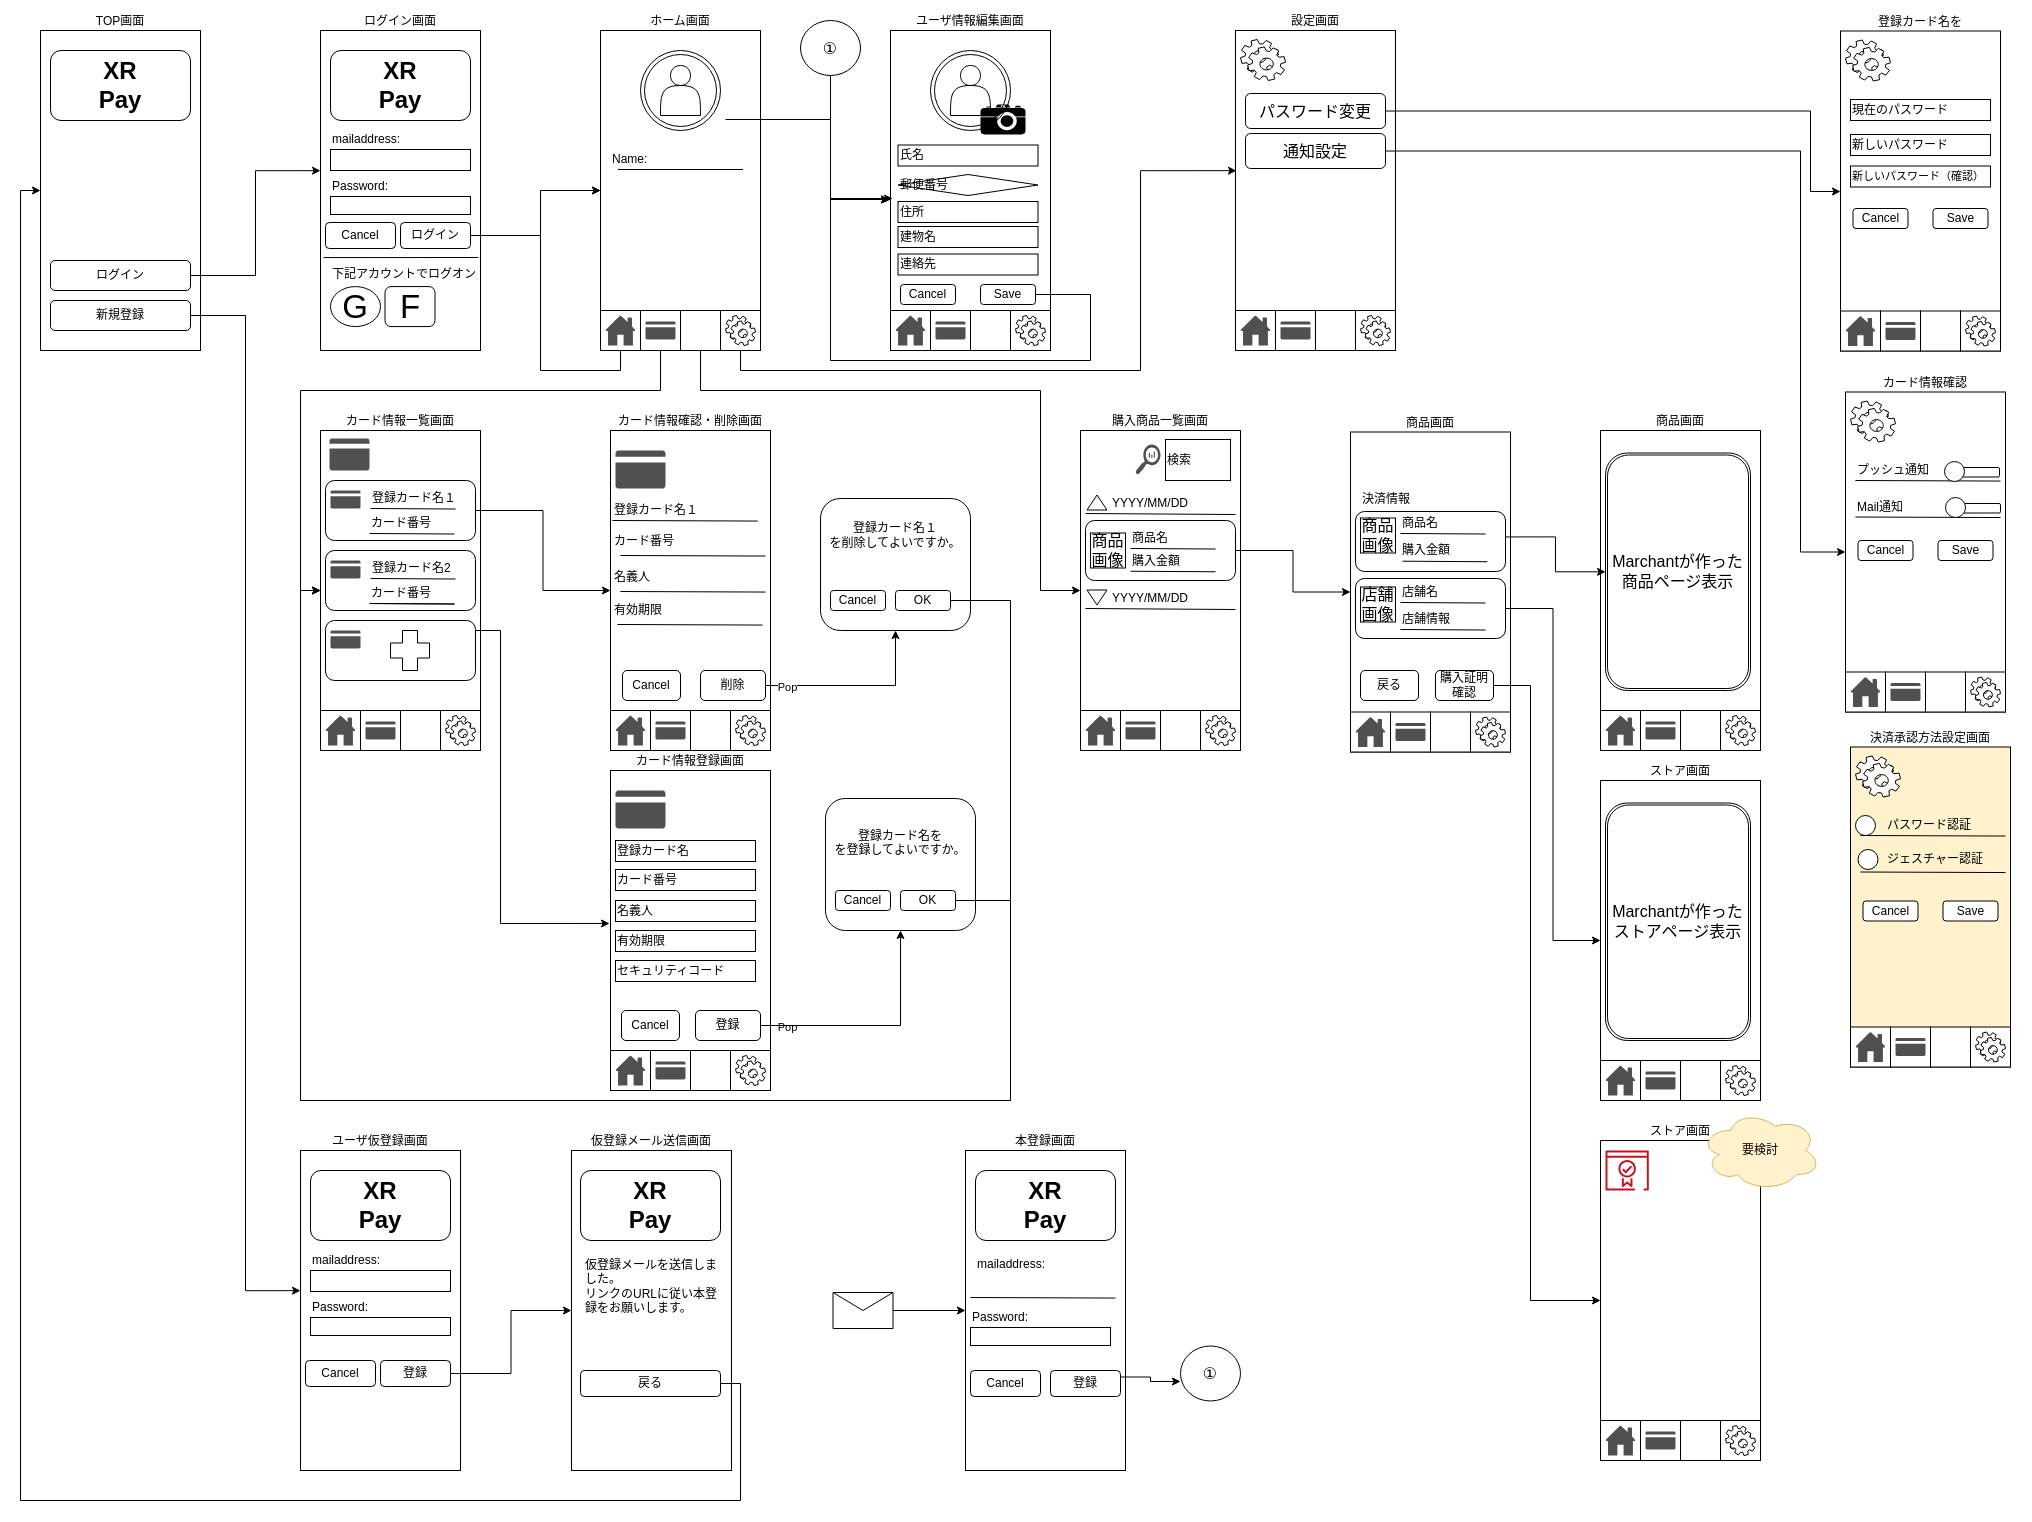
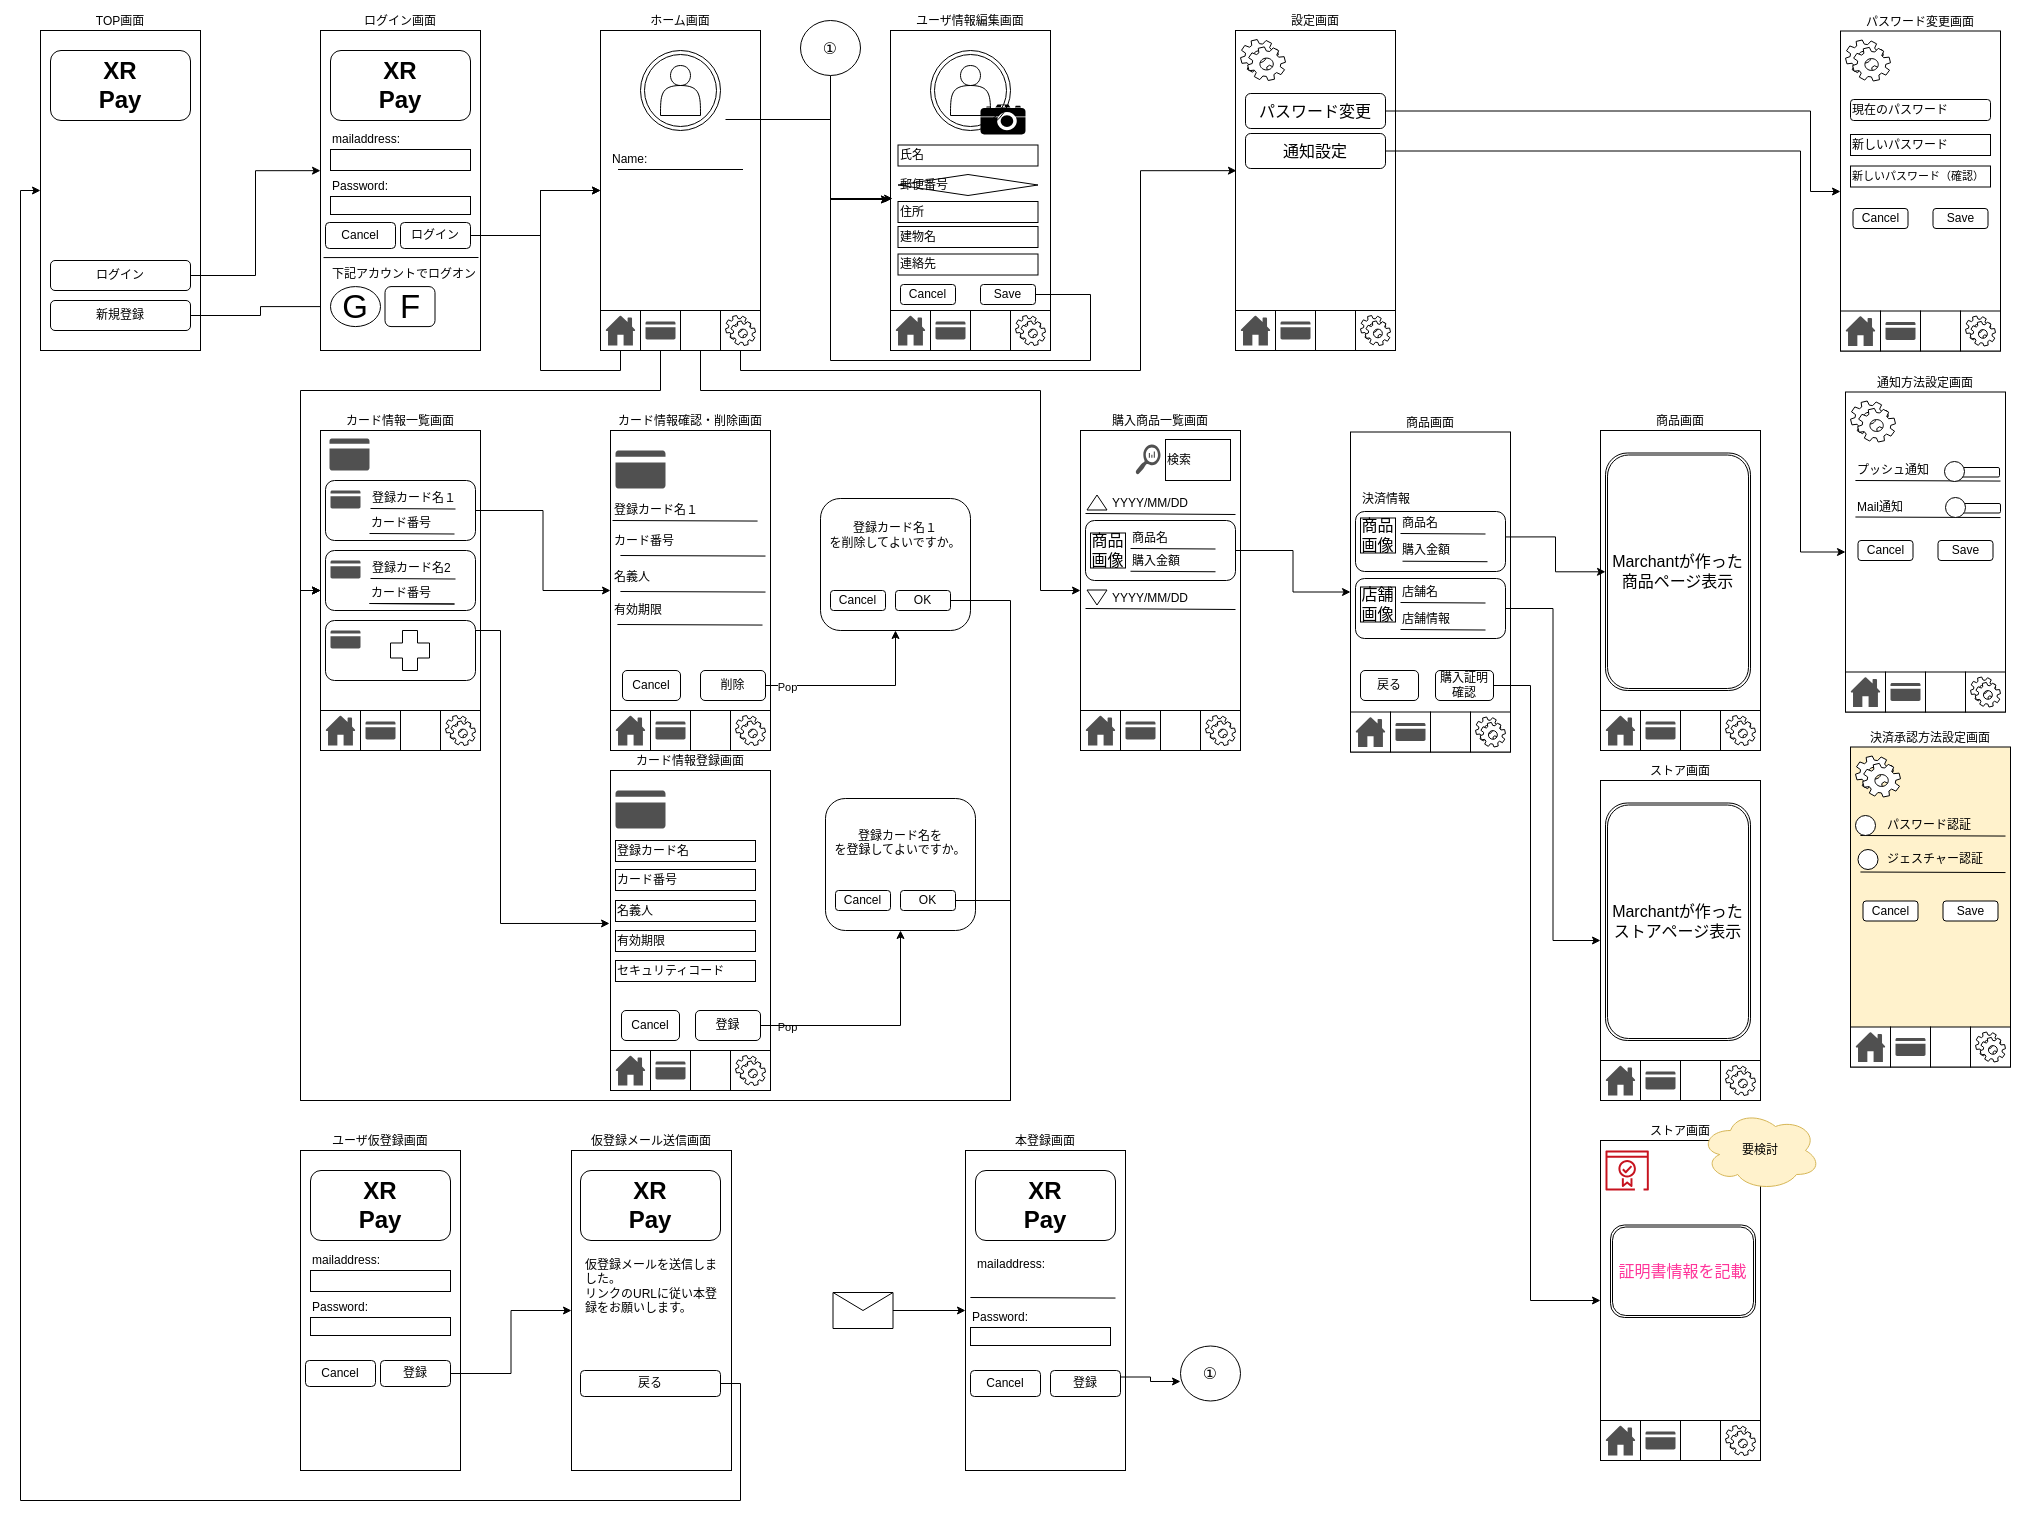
(1921, 21) -> (1921, 21)
(1921, 110) -> (1921, 110)
(1926, 382) -> (1926, 382)
(246, 826) -> (278, 307)
none -> (1683, 1271)
